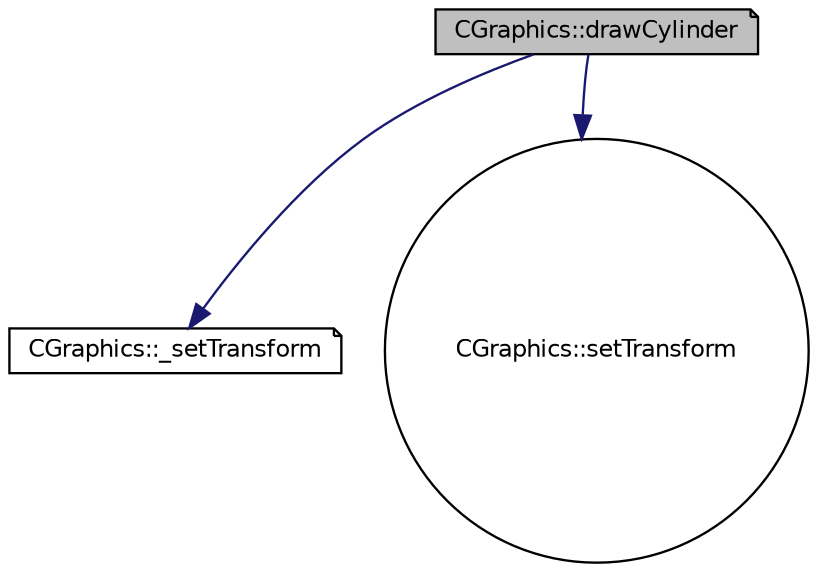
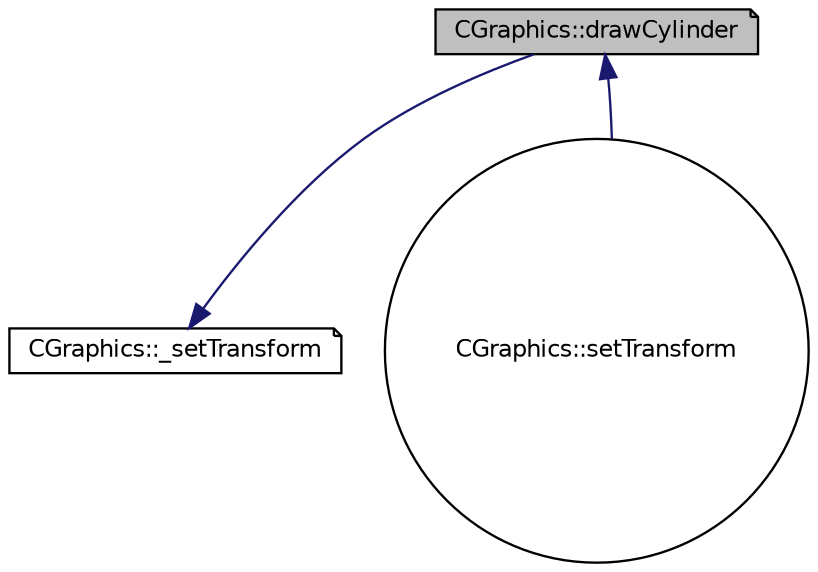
(585, 85) -> (611, 109)
